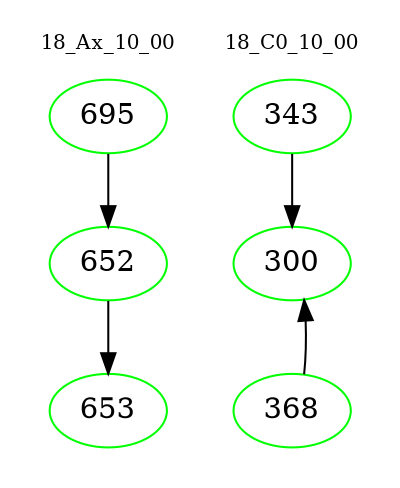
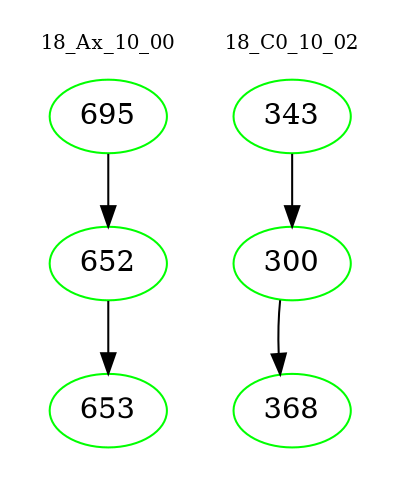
(292, 44) -> (292, 44)
(306, 348) -> (278, 327)
